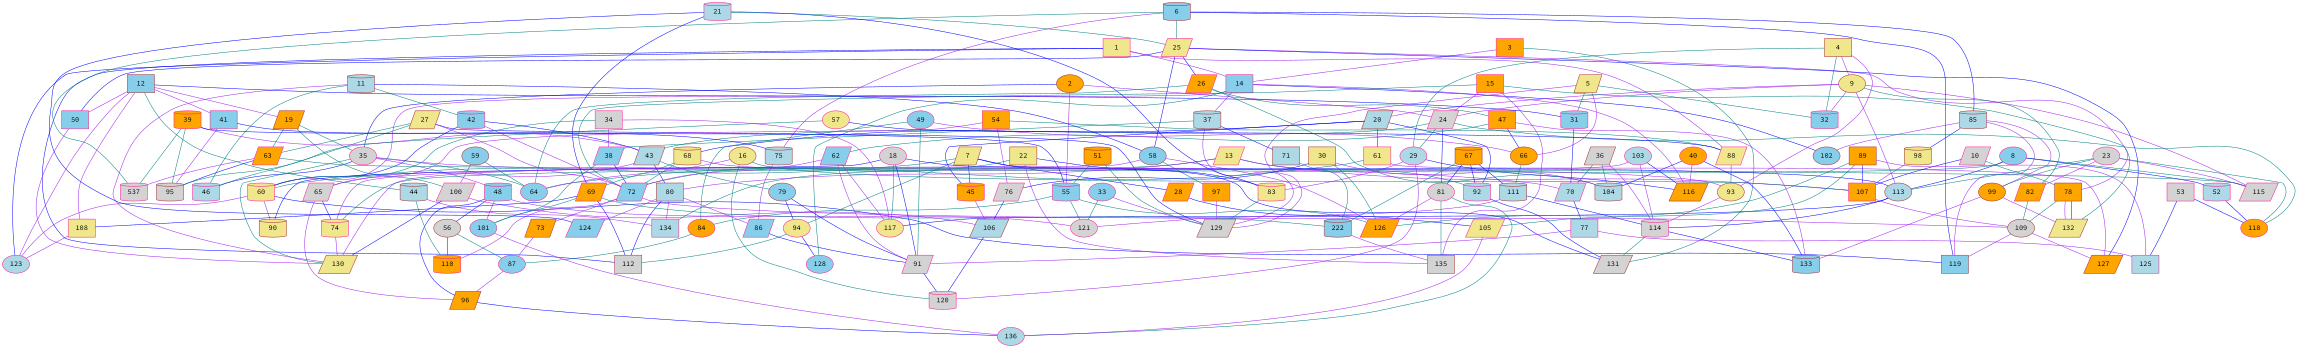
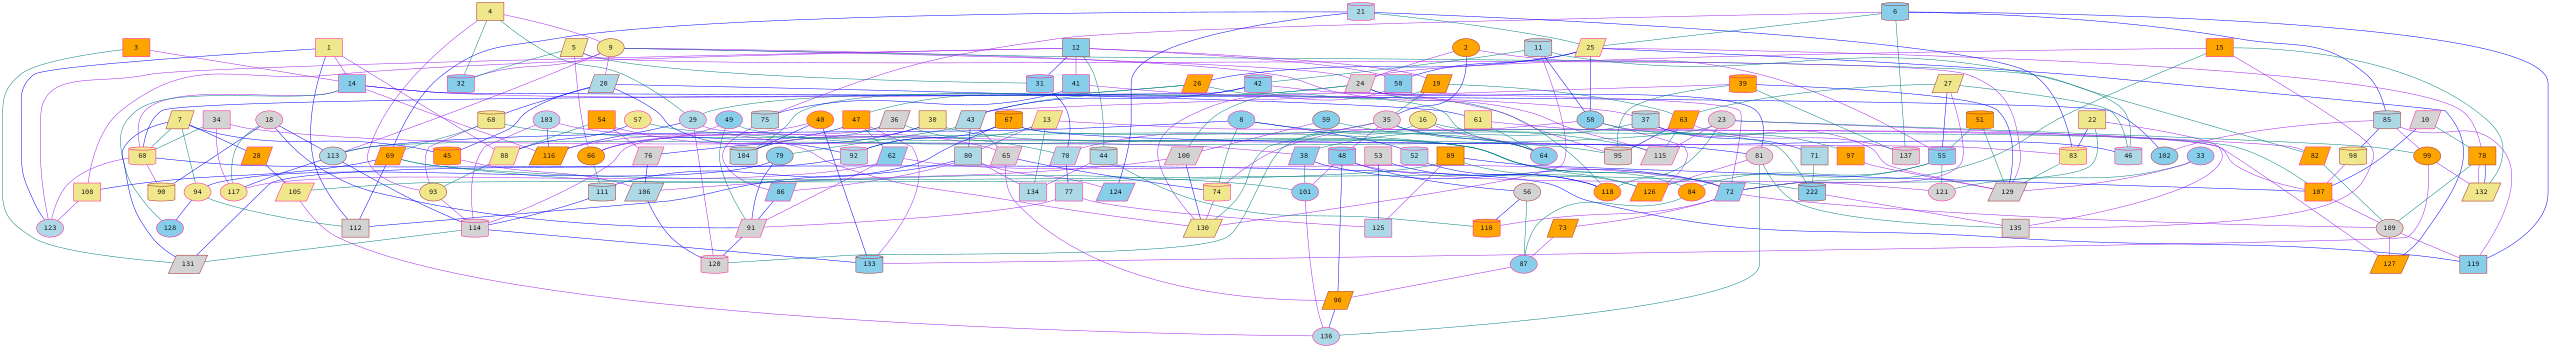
(134, 192) -> (1906, 156)
(1299, 216) -> none
